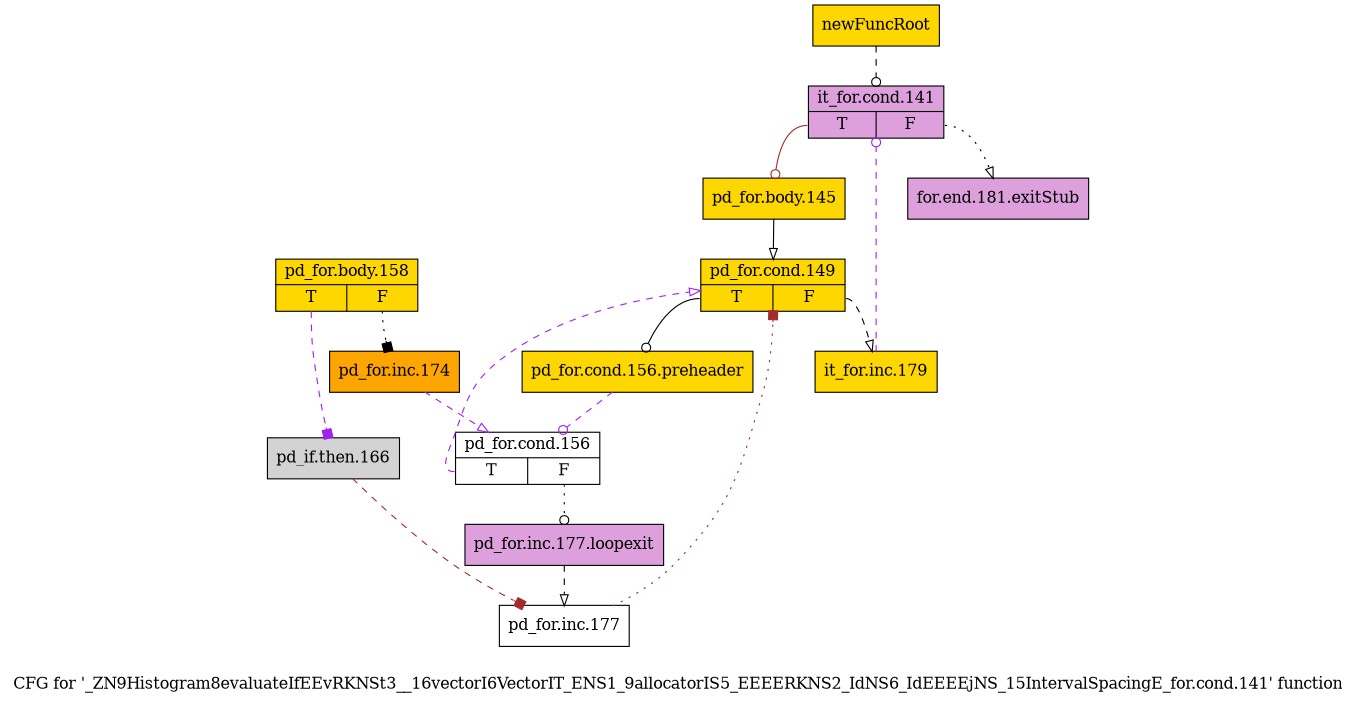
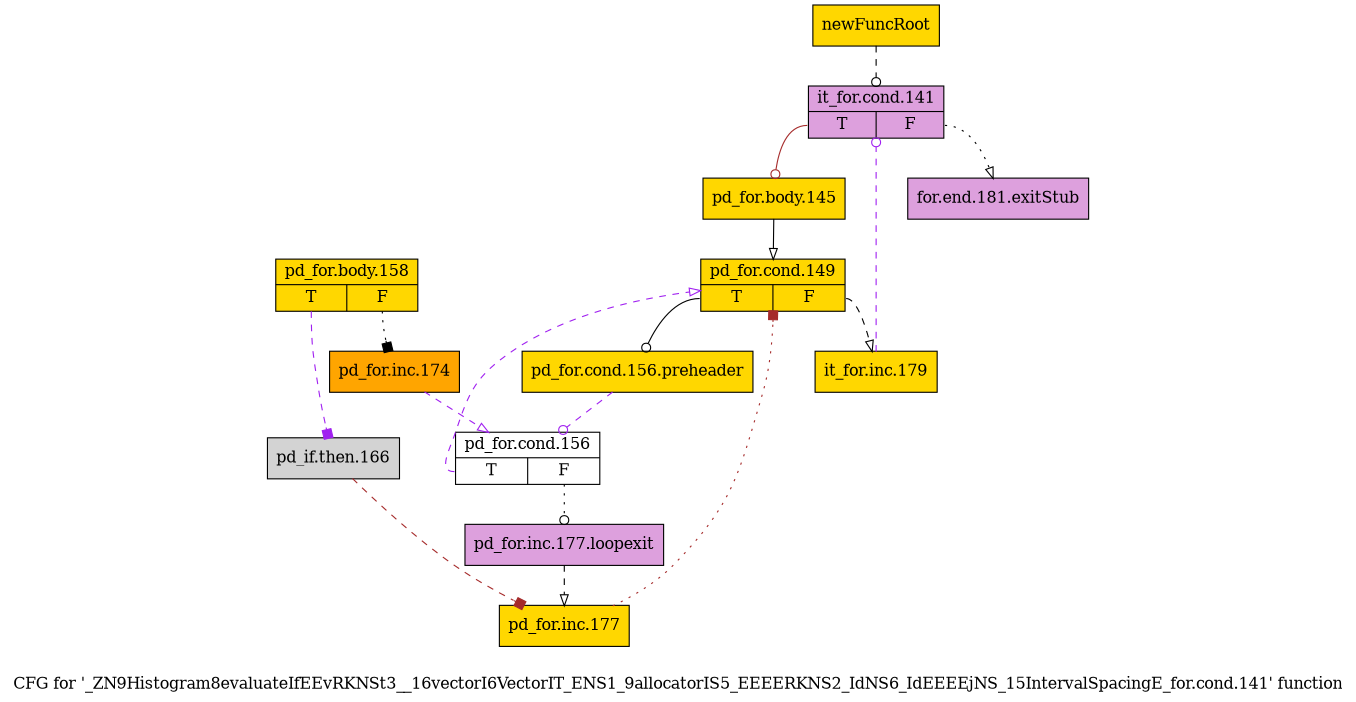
(564, 626) -> (564, 626)
